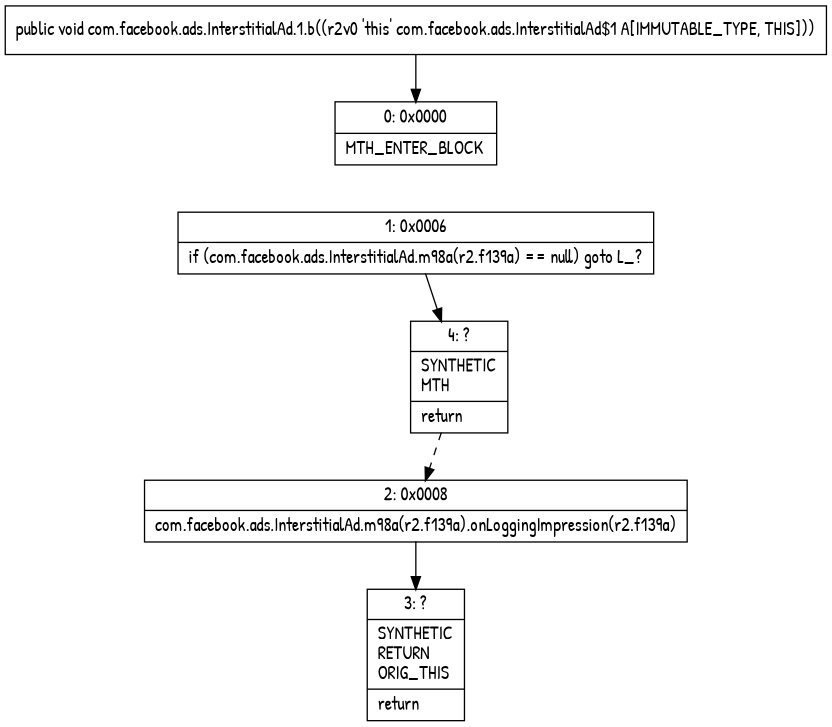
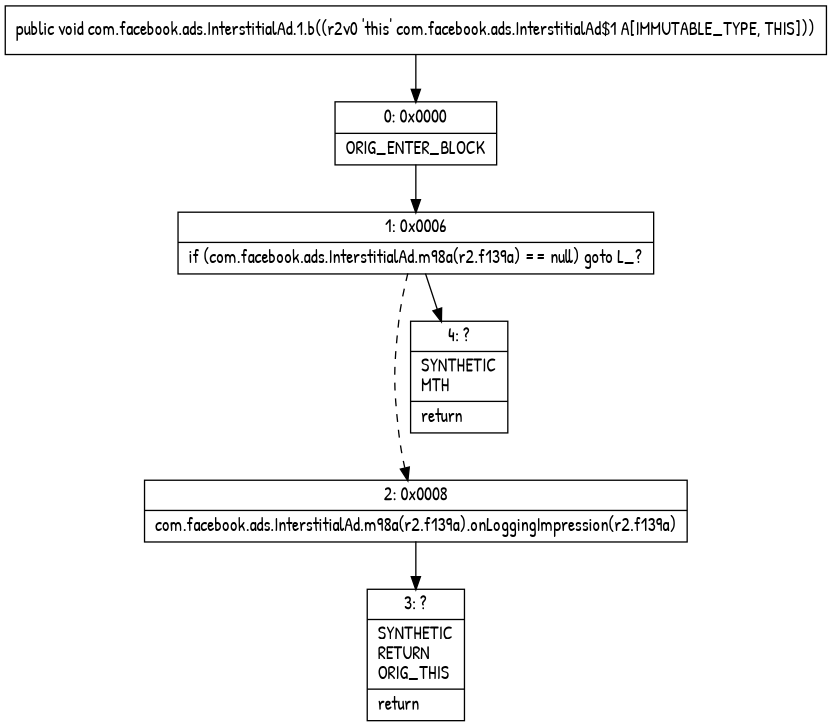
(415, 148) -> (416, 148)
none -> (416, 182)
(435, 450) -> (395, 370)
